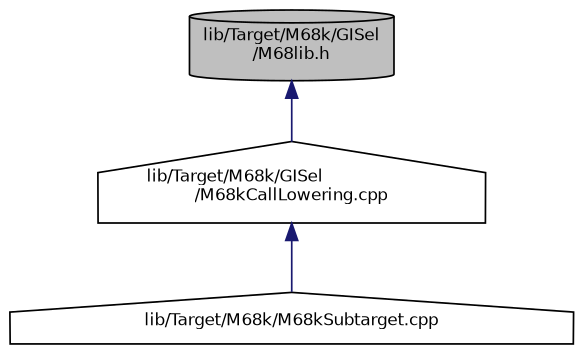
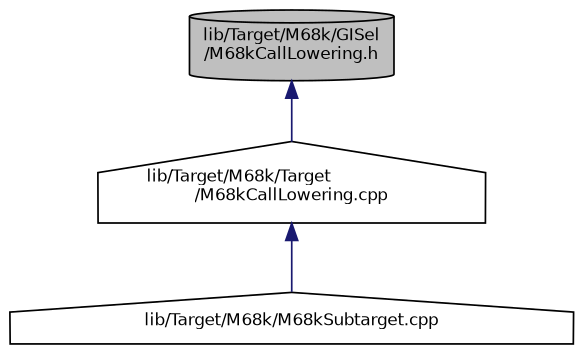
(292, 45) -> (292, 45)
(292, 187) -> (292, 187)
